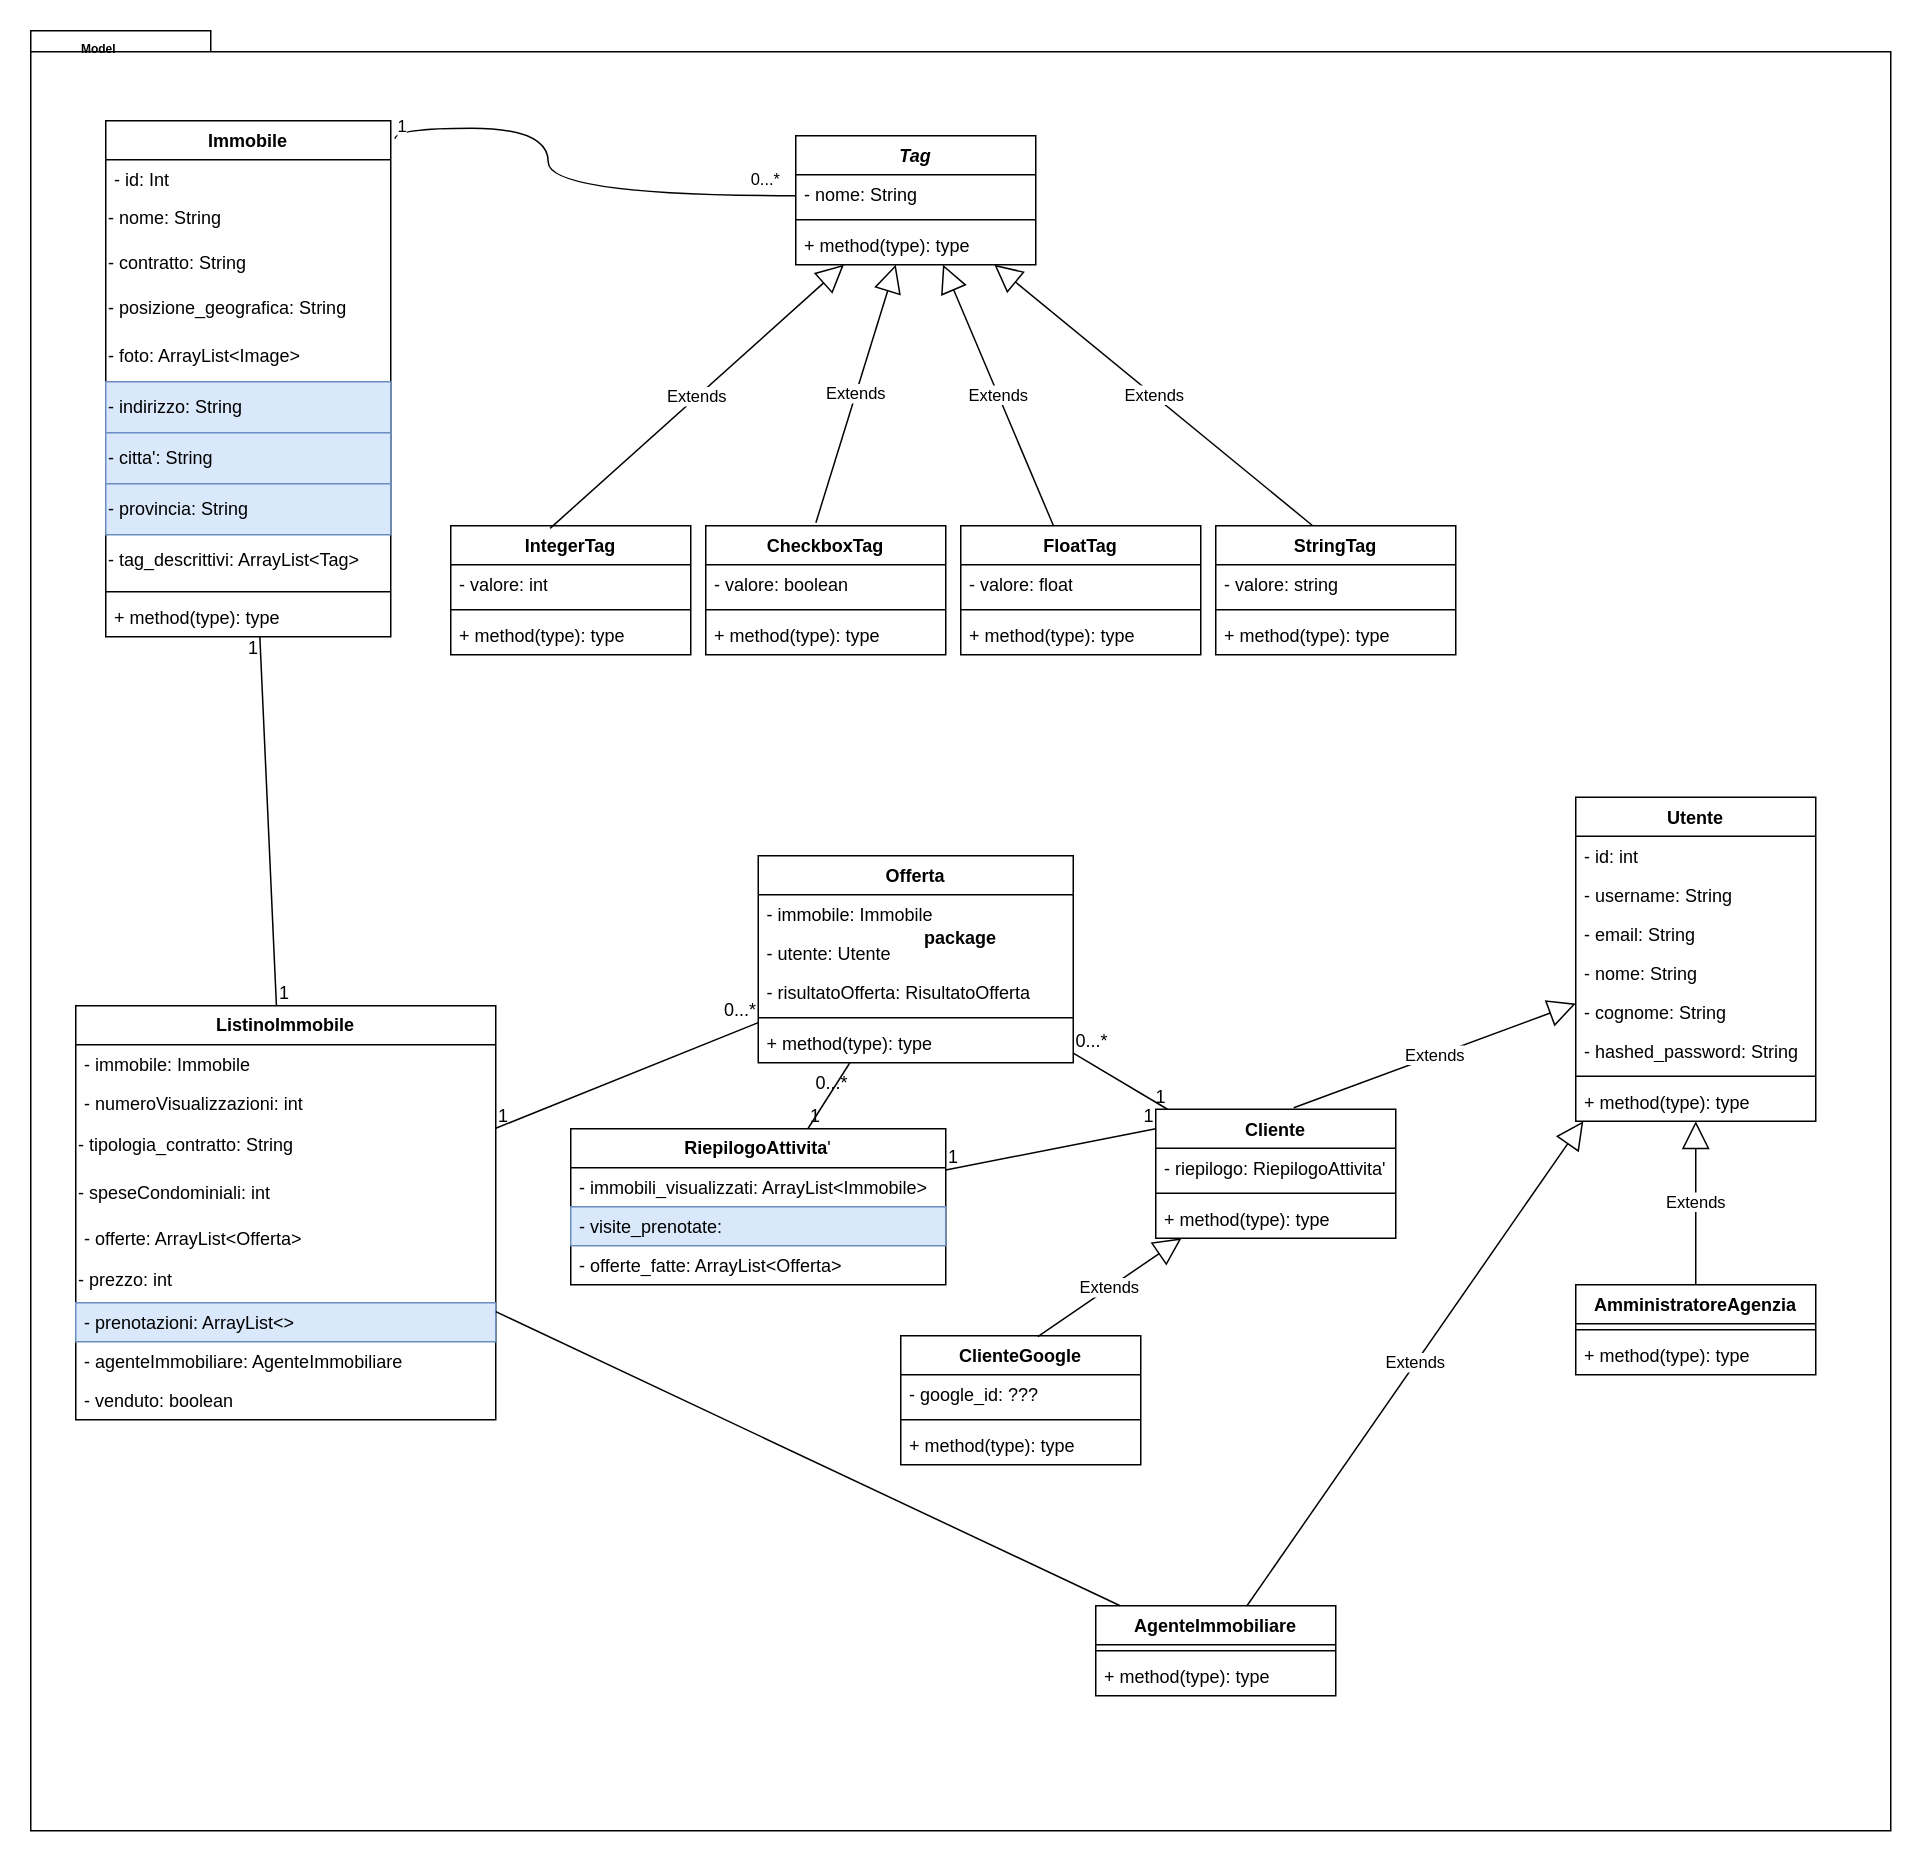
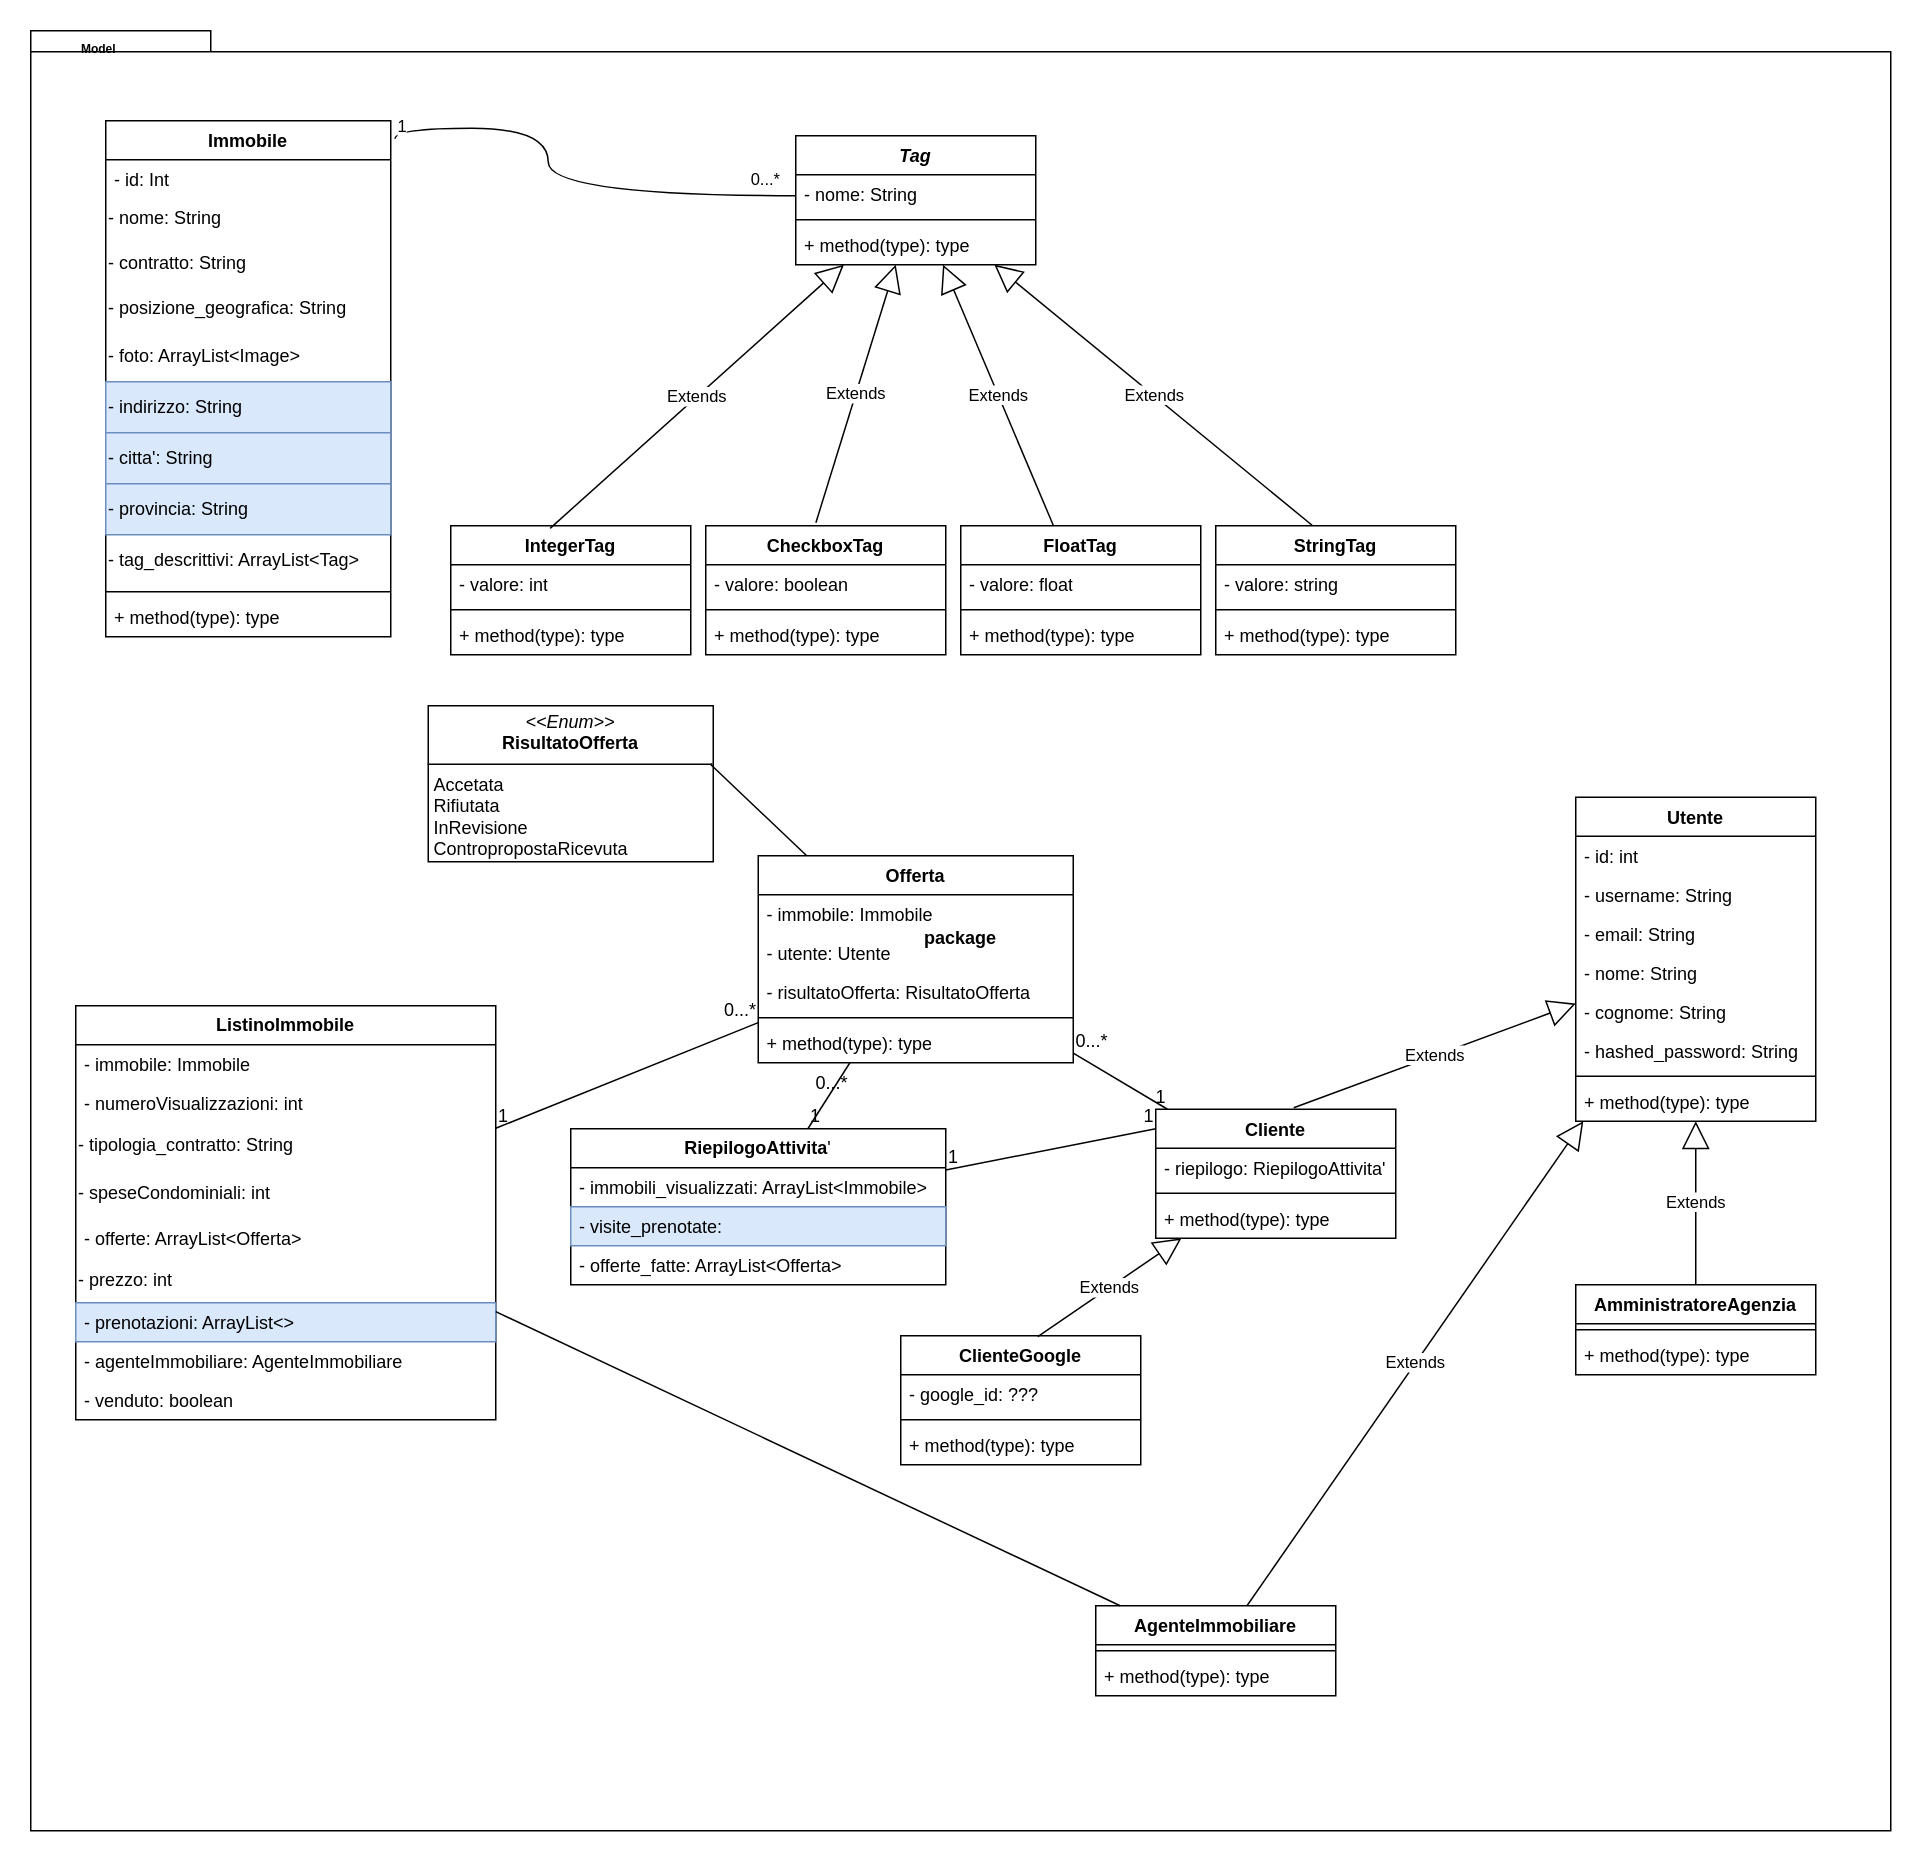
none -> (571, 784)
none -> (759, 810)
(268, 821) -> none
